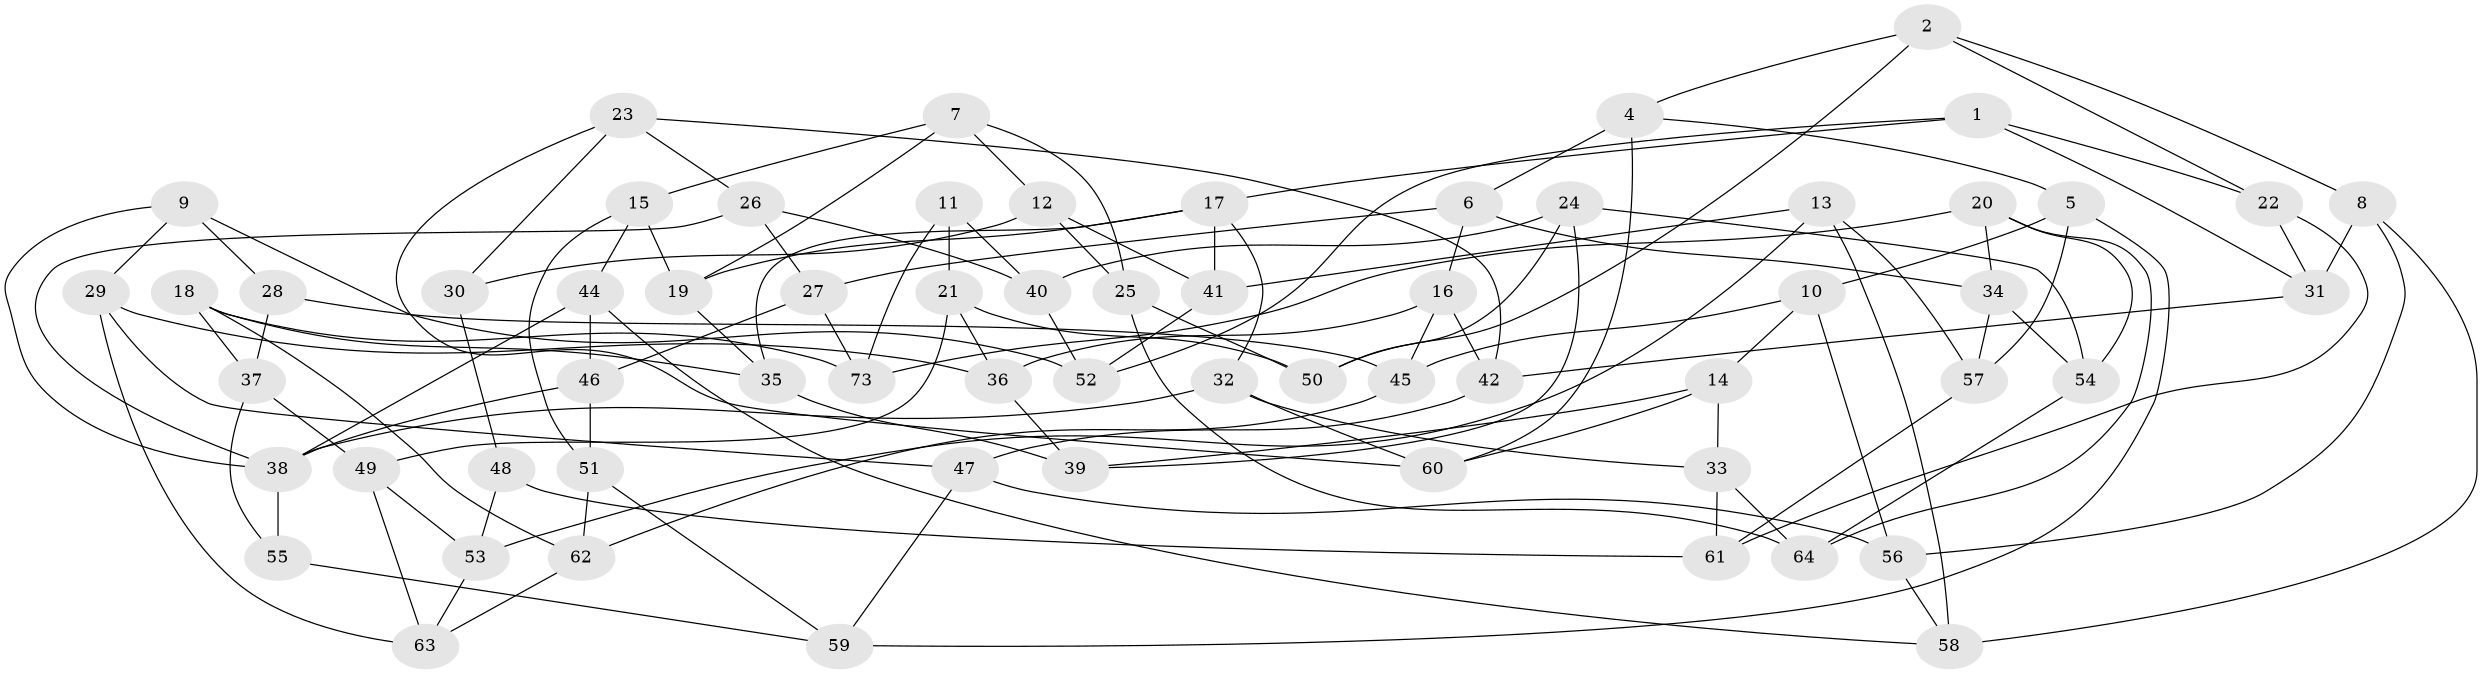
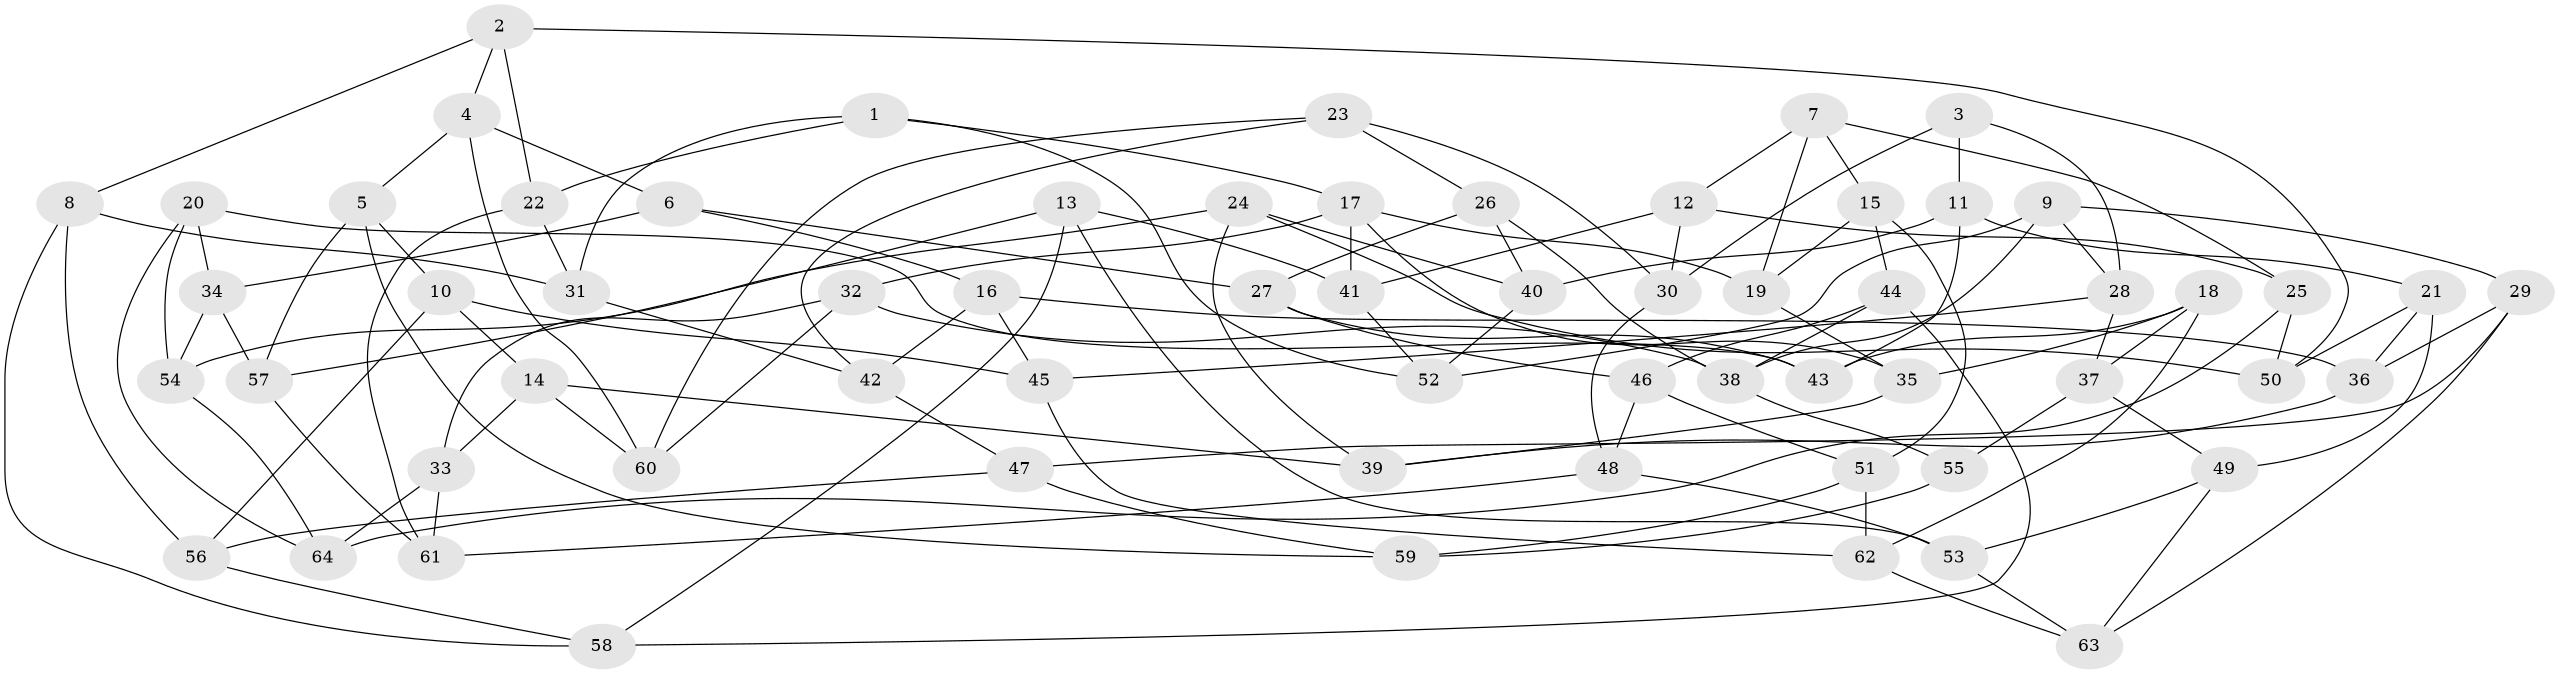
none -> (1959, 116)
(862, 381) -> (1819, 381)
(429, 416) -> (1626, 425)
